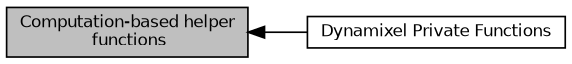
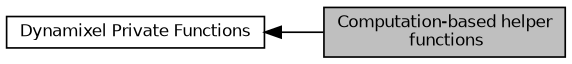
(286, 32) -> (302, 32)
